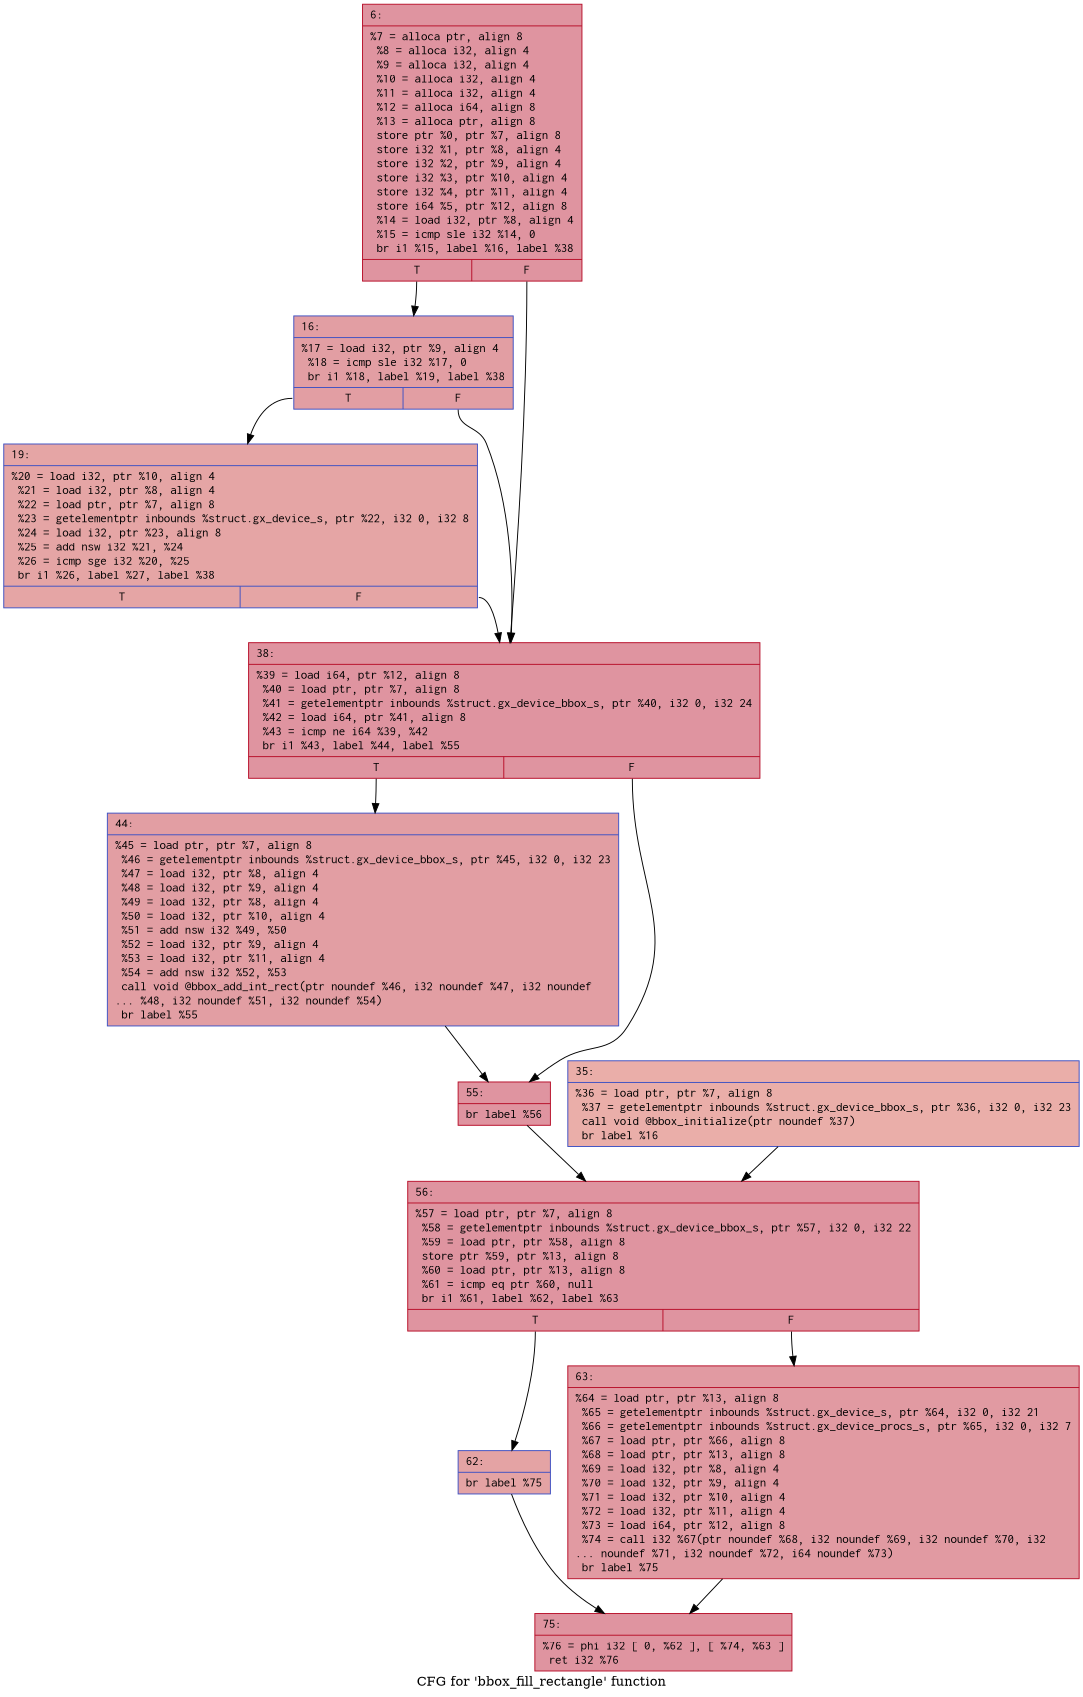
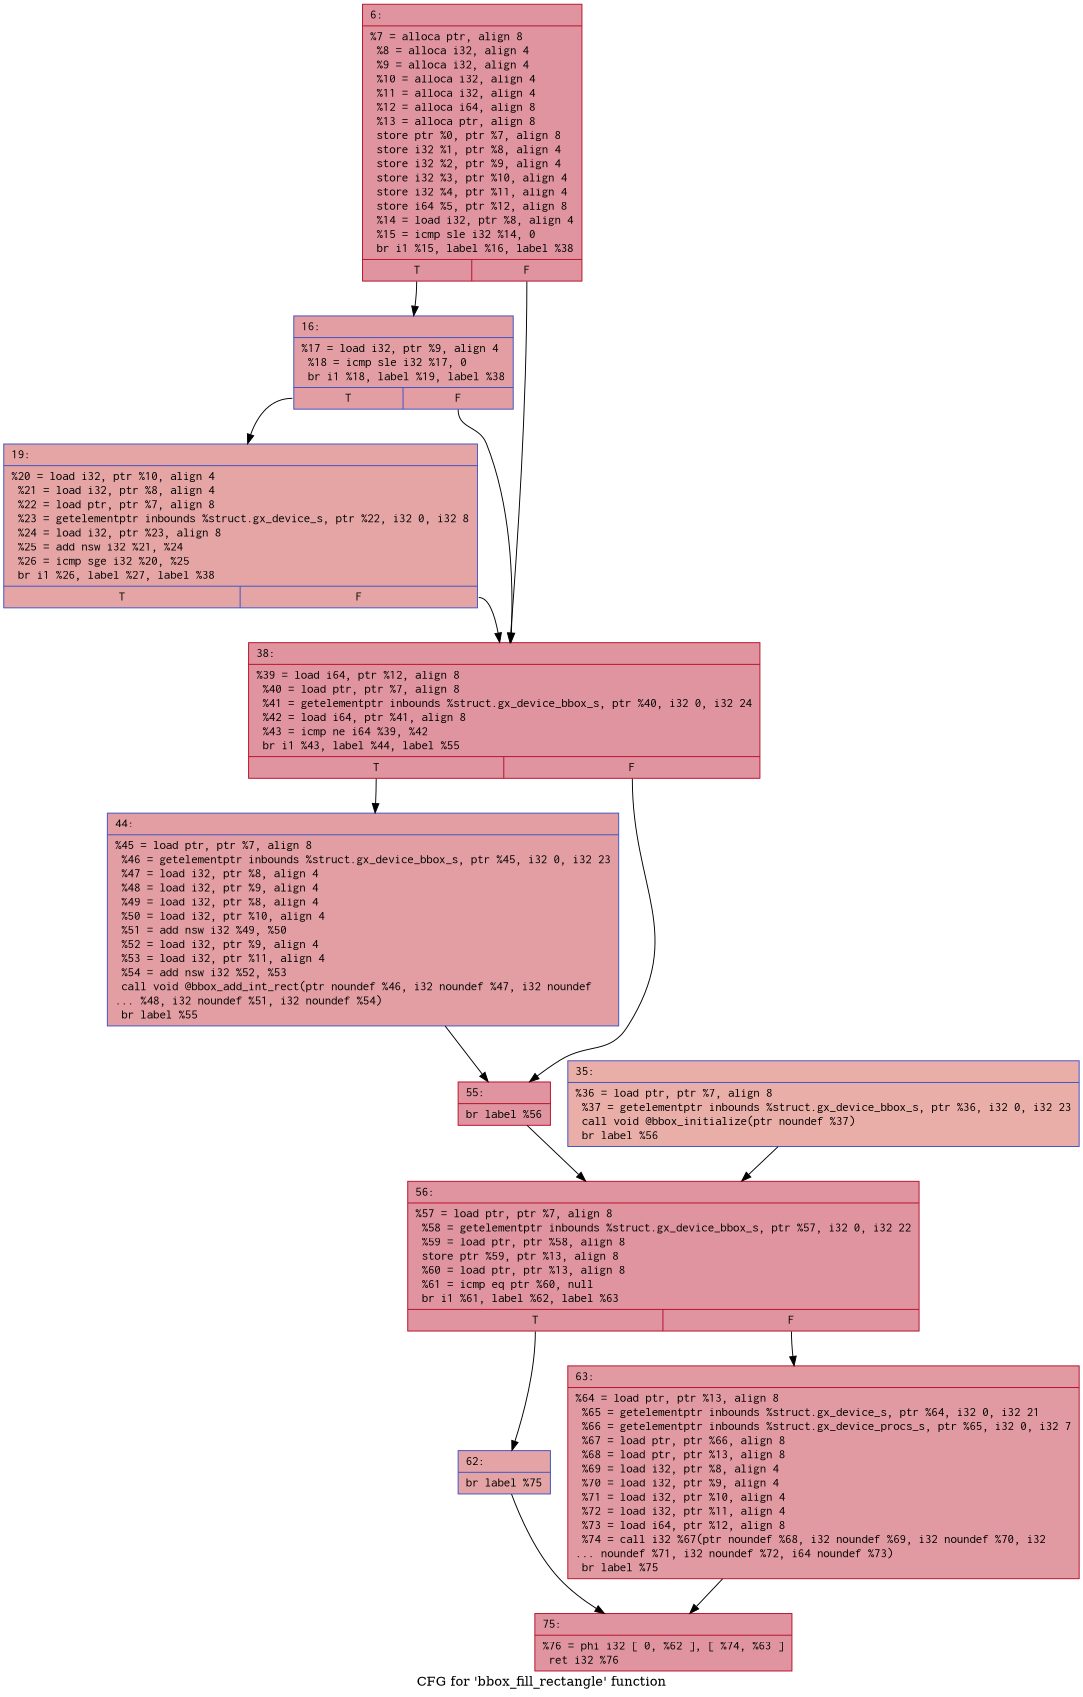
(617, 1135) -> (617, 1135)
